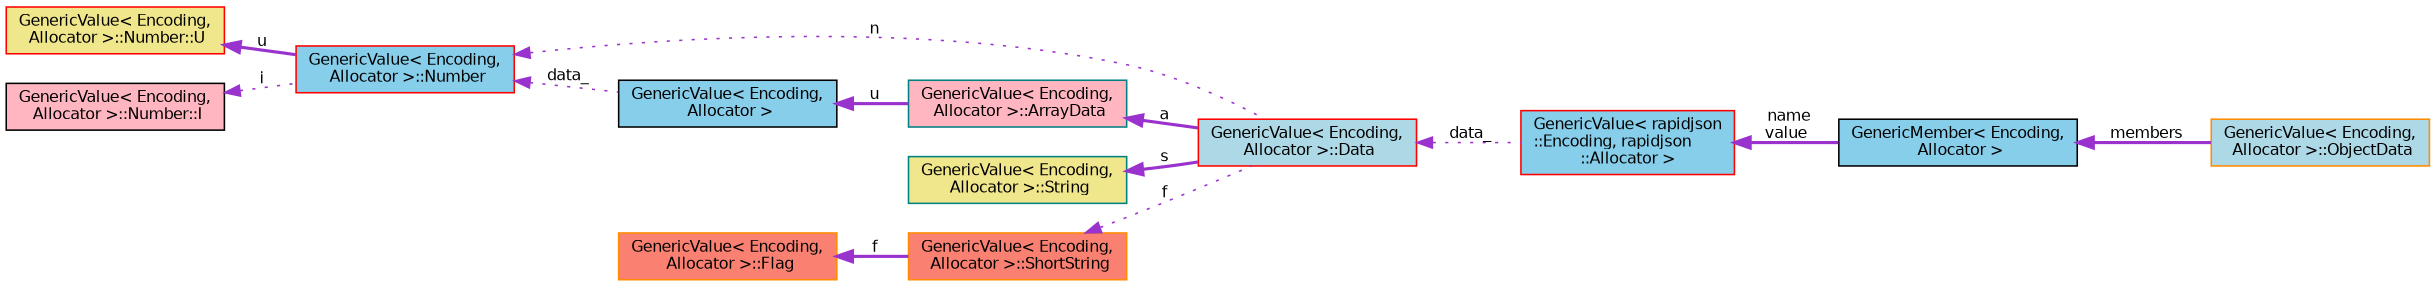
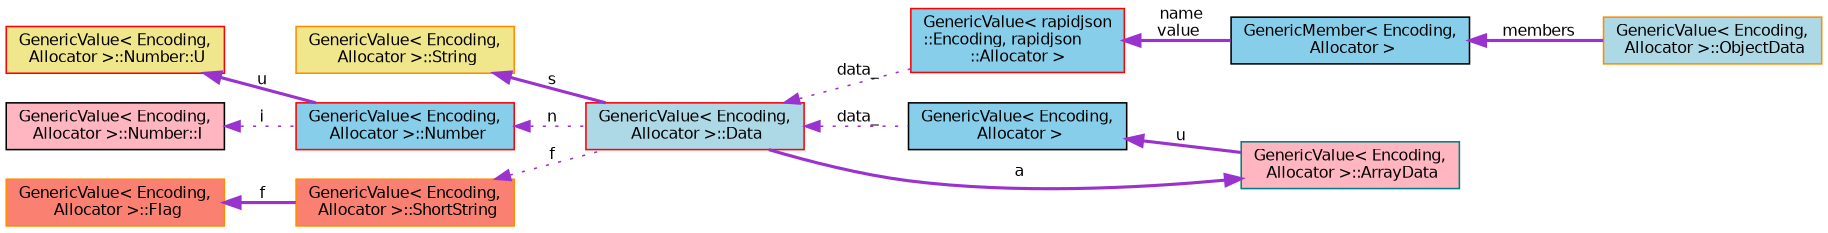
(574, 87) -> (864, 126)
(1018, 180) -> (405, 50)
